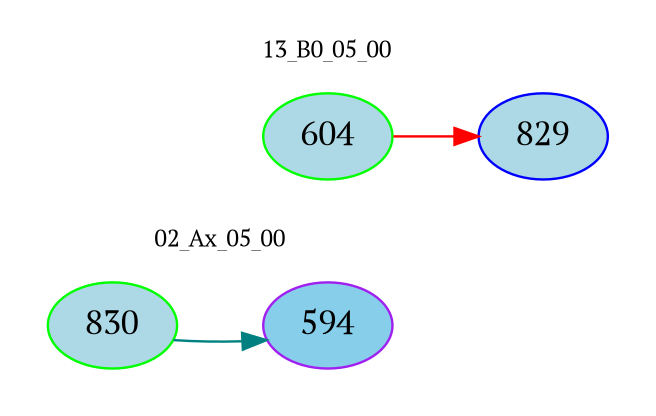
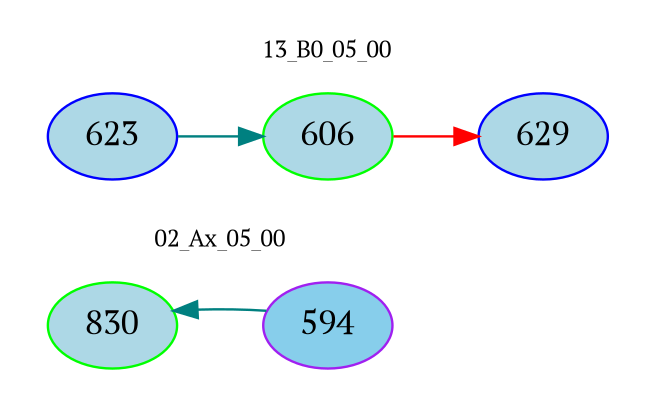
none -> (112, 136)
(328, 136) -> (328, 136)
(543, 136) -> (543, 136)
(208, 342) -> (232, 309)
